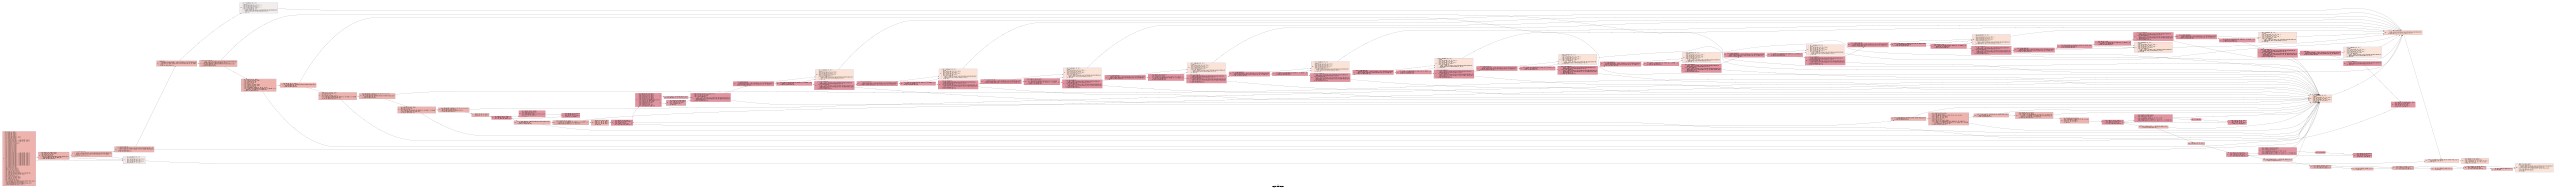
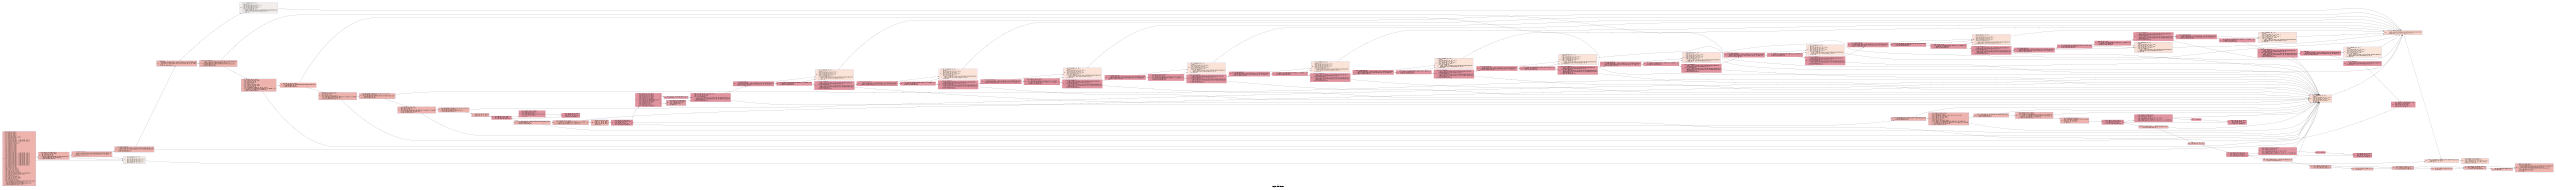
(2534, 168) -> (2534, 168)
